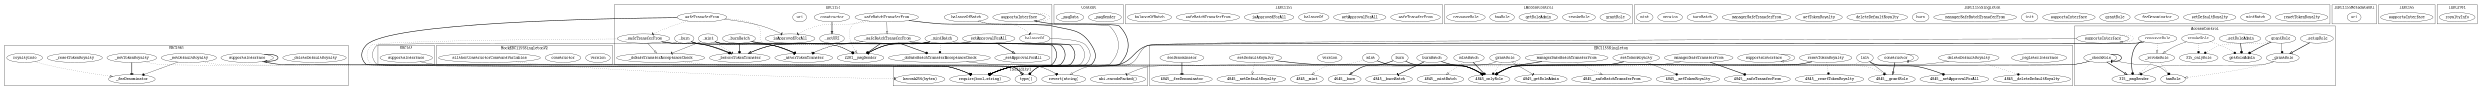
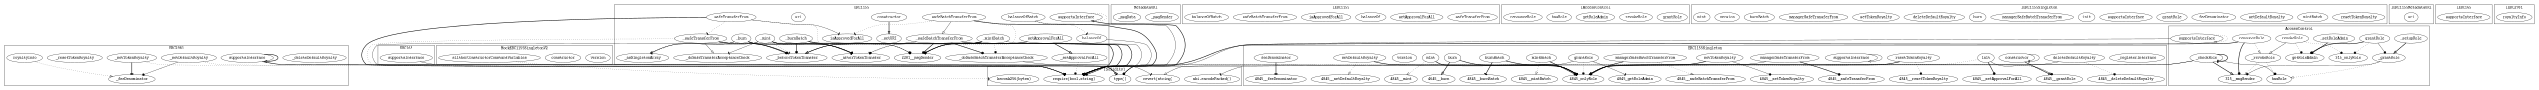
(1089, 8) -> (1146, 8)
none -> (643, 58)
(870, 65) -> none
